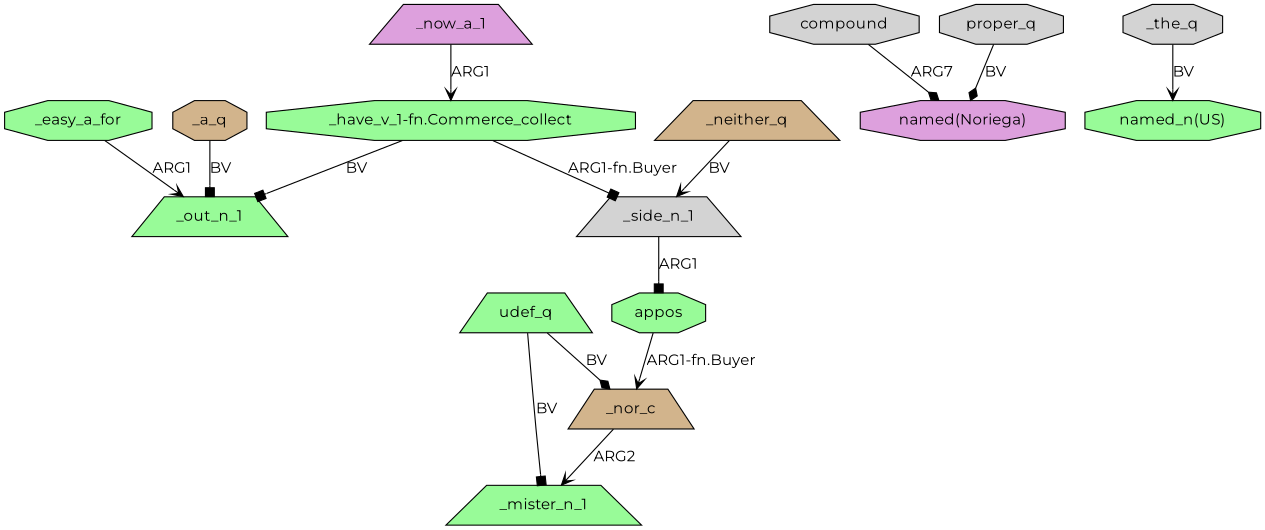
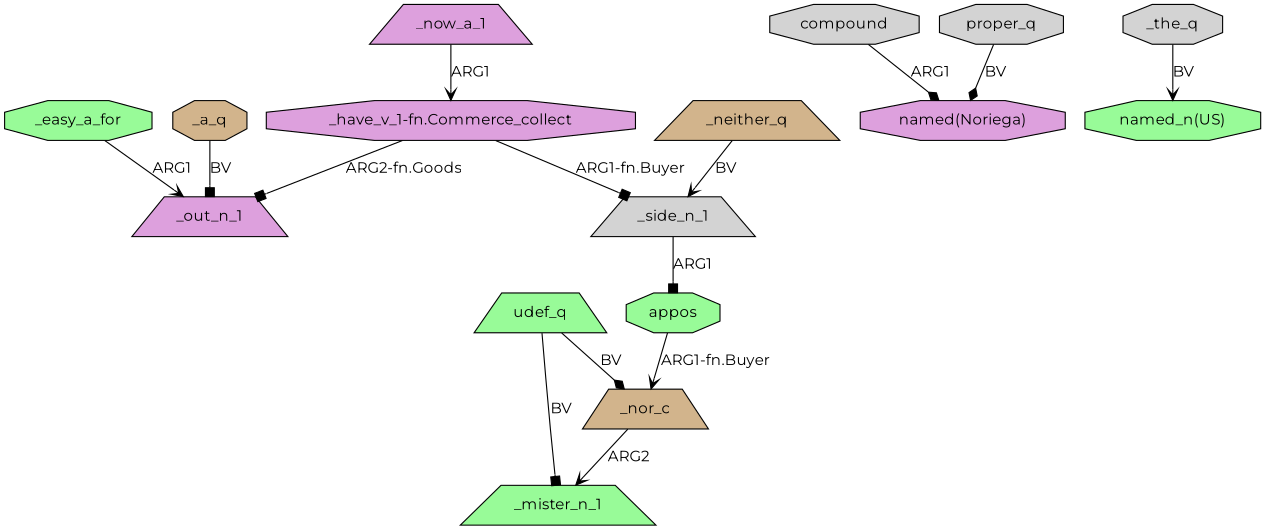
(932, 72) -> (931, 72)
(451, 121) -> (451, 121)
(357, 169) -> (404, 169)
(210, 217) -> (210, 217)
